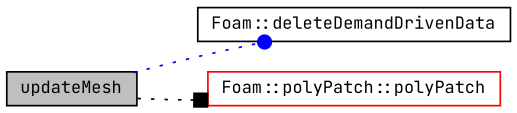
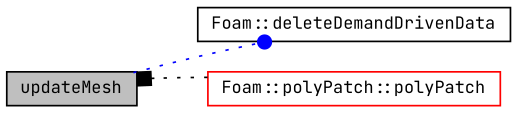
(164, 99) -> (181, 78)
